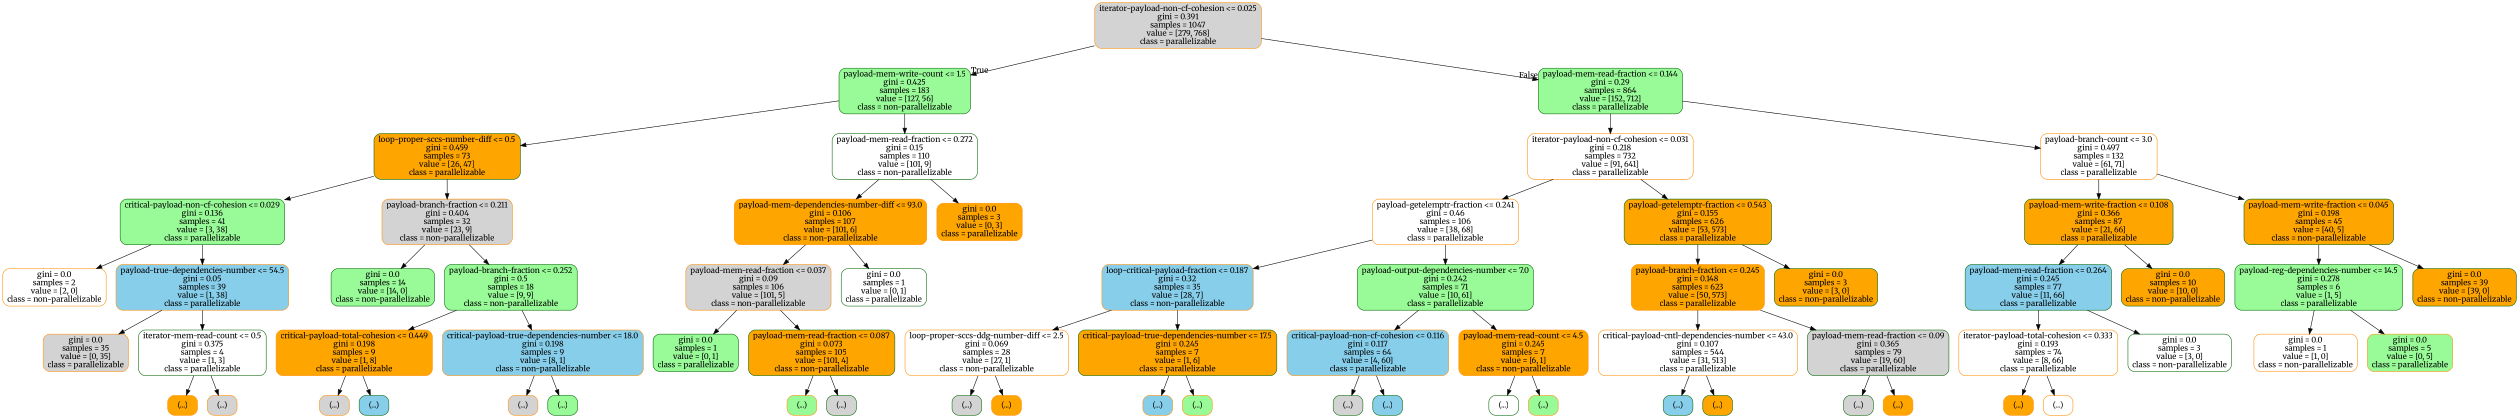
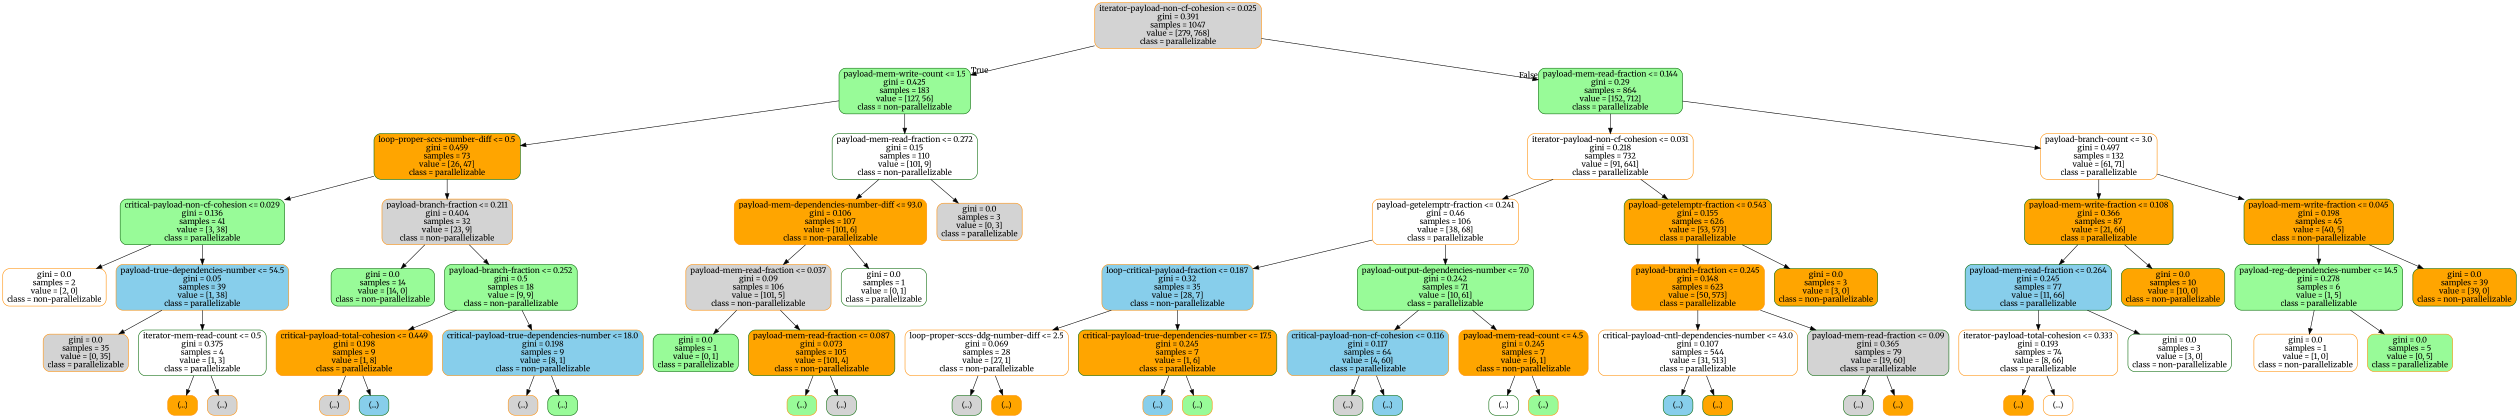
(980, 222) -> (980, 222)
